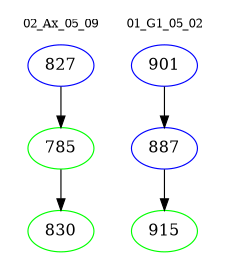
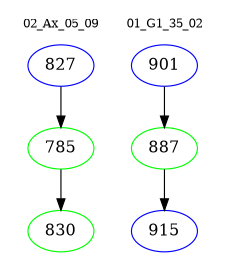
(165, 25) -> (165, 25)
(164, 148) -> (164, 148)
(164, 231) -> (164, 231)
